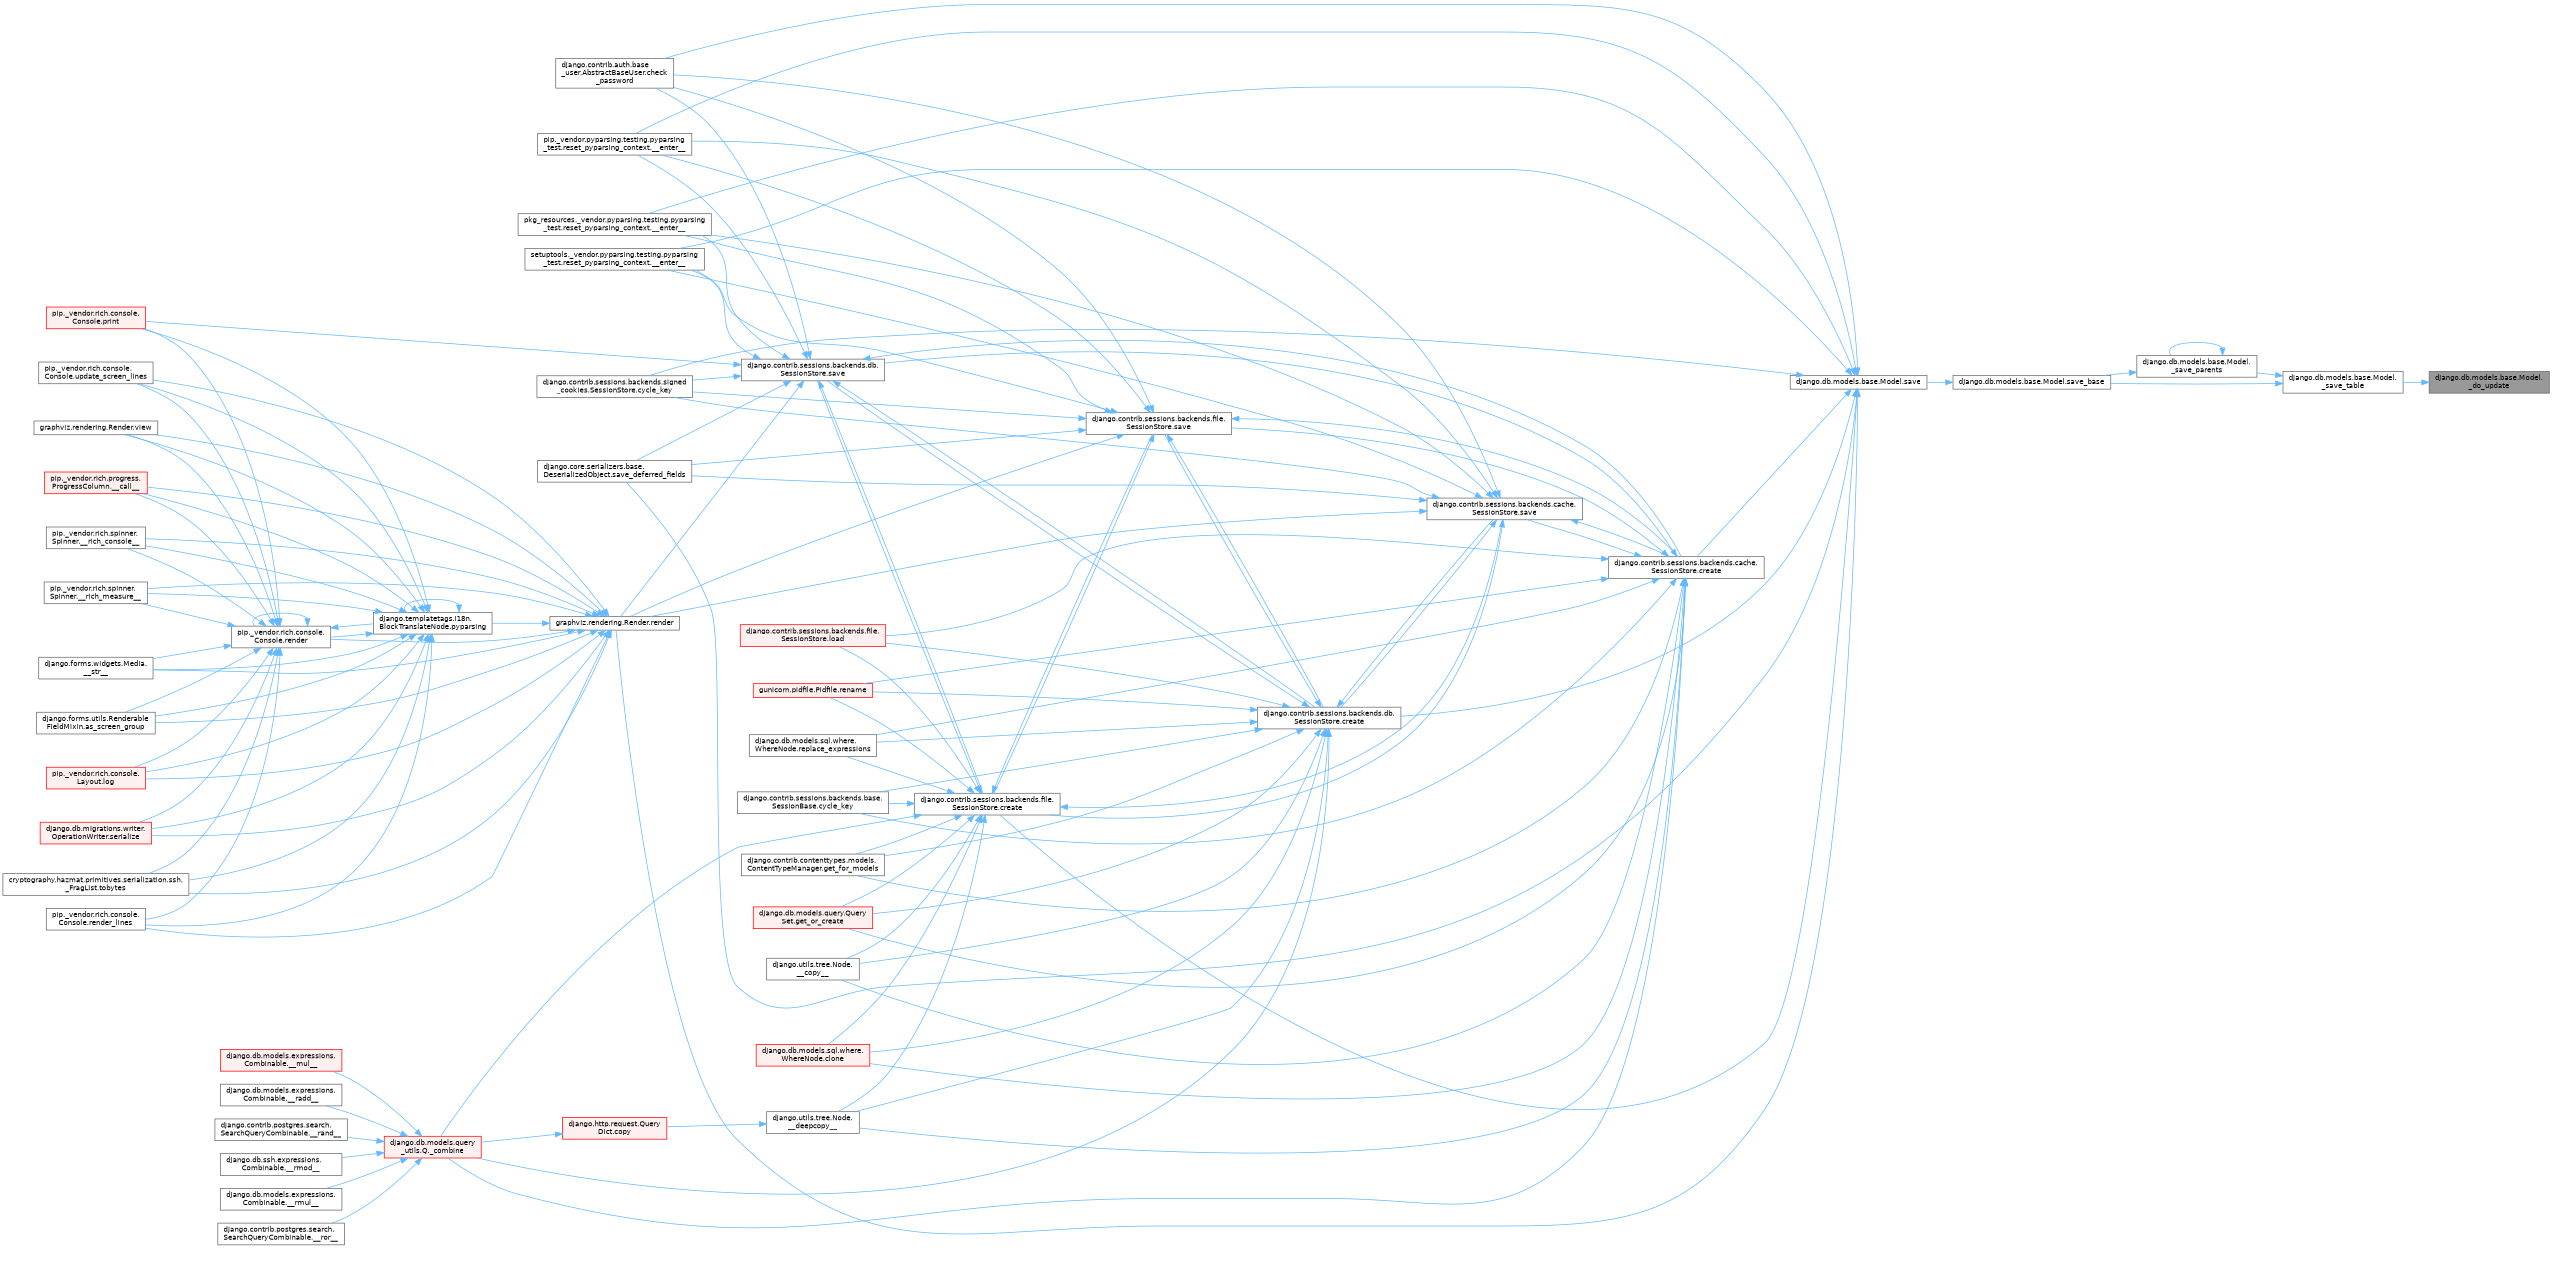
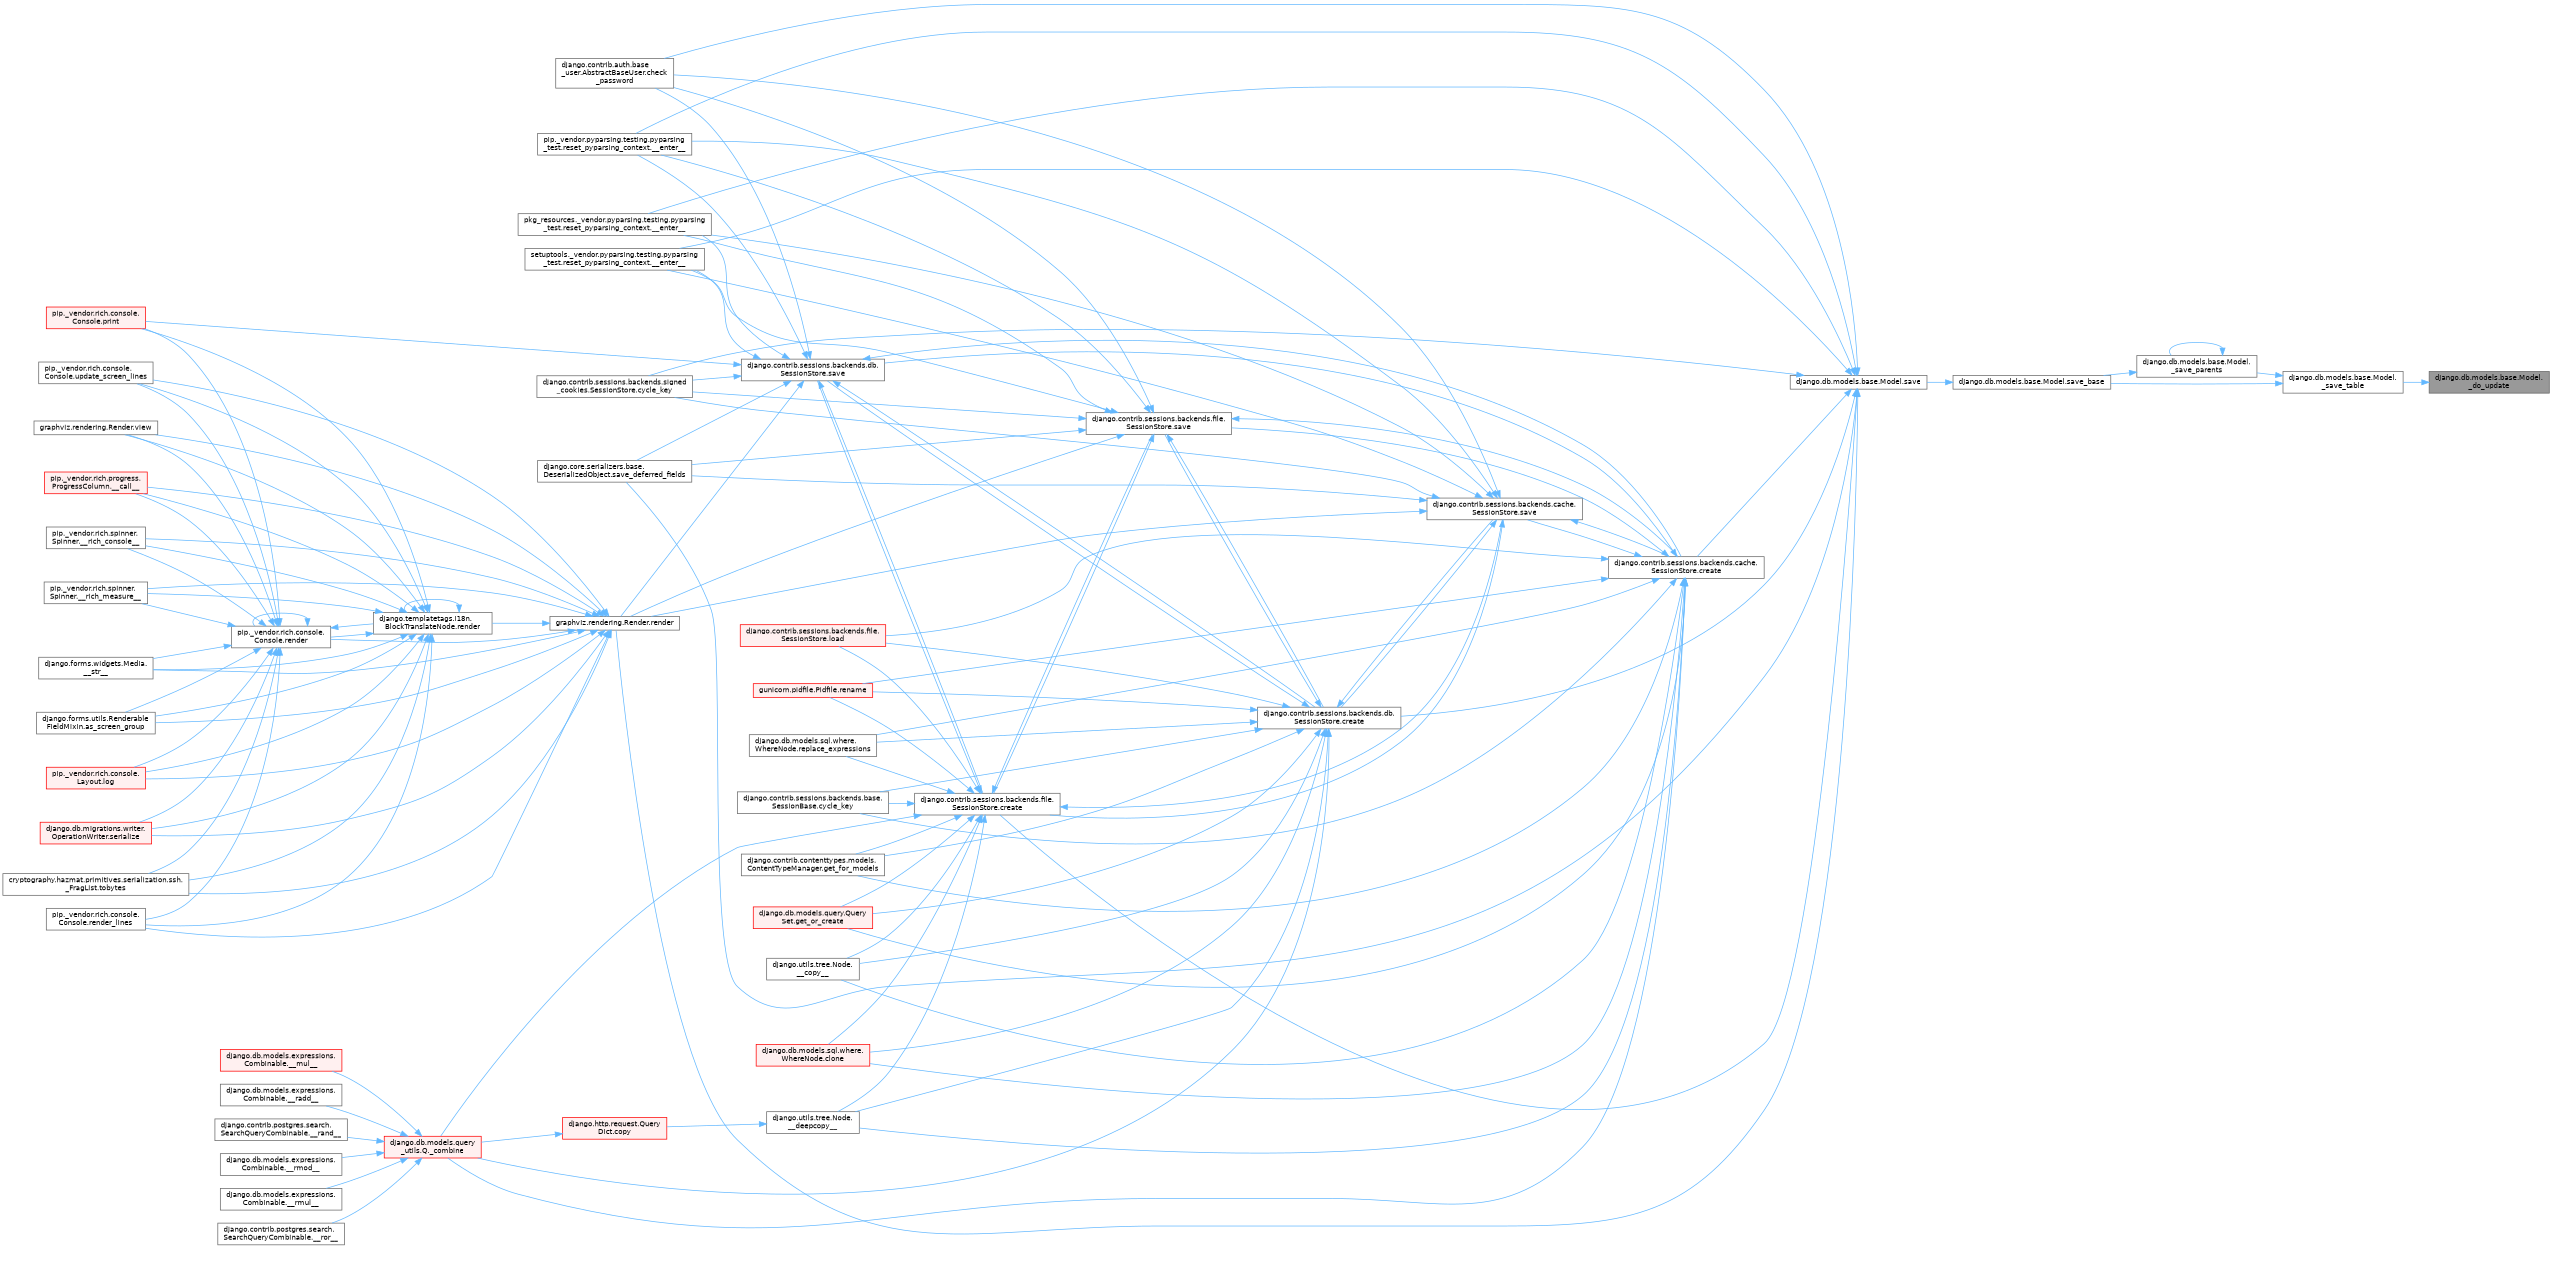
(433, 623) -> (433, 623)
(281, 1164) -> (281, 1164)
